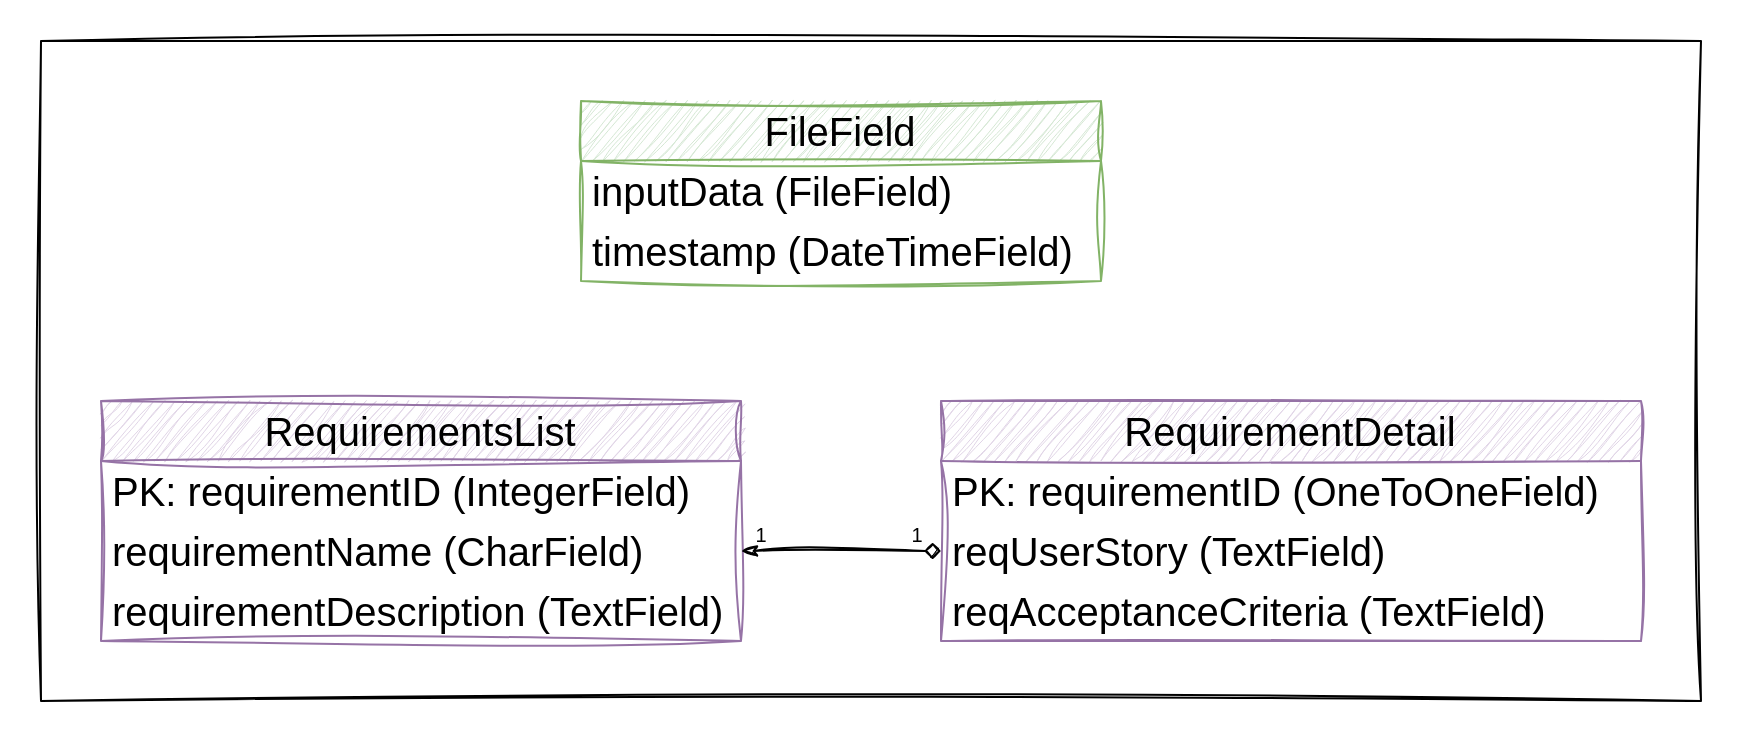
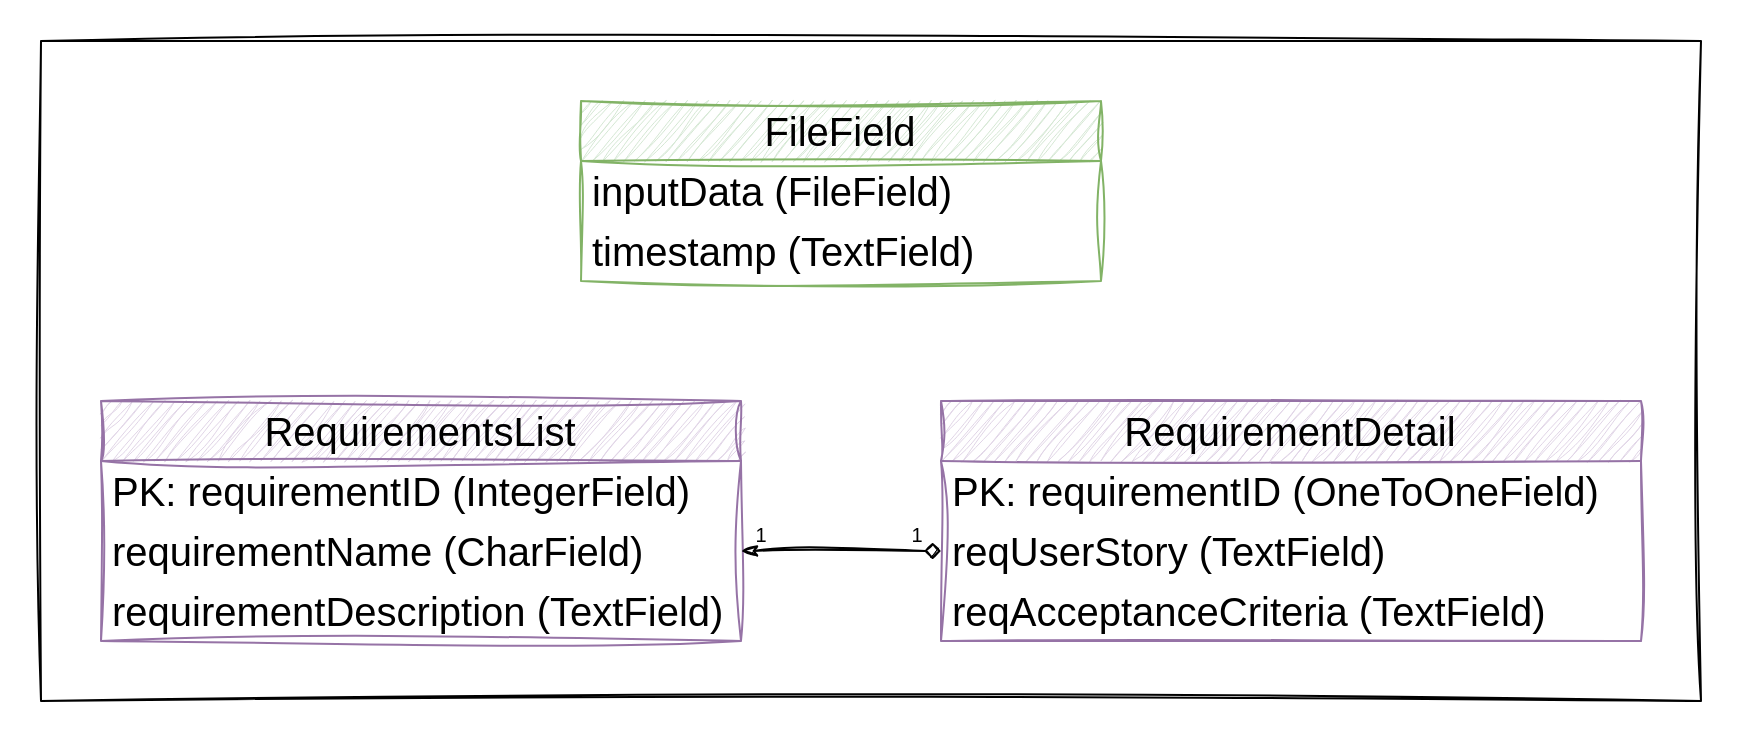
(843, 251) -> (807, 251)
